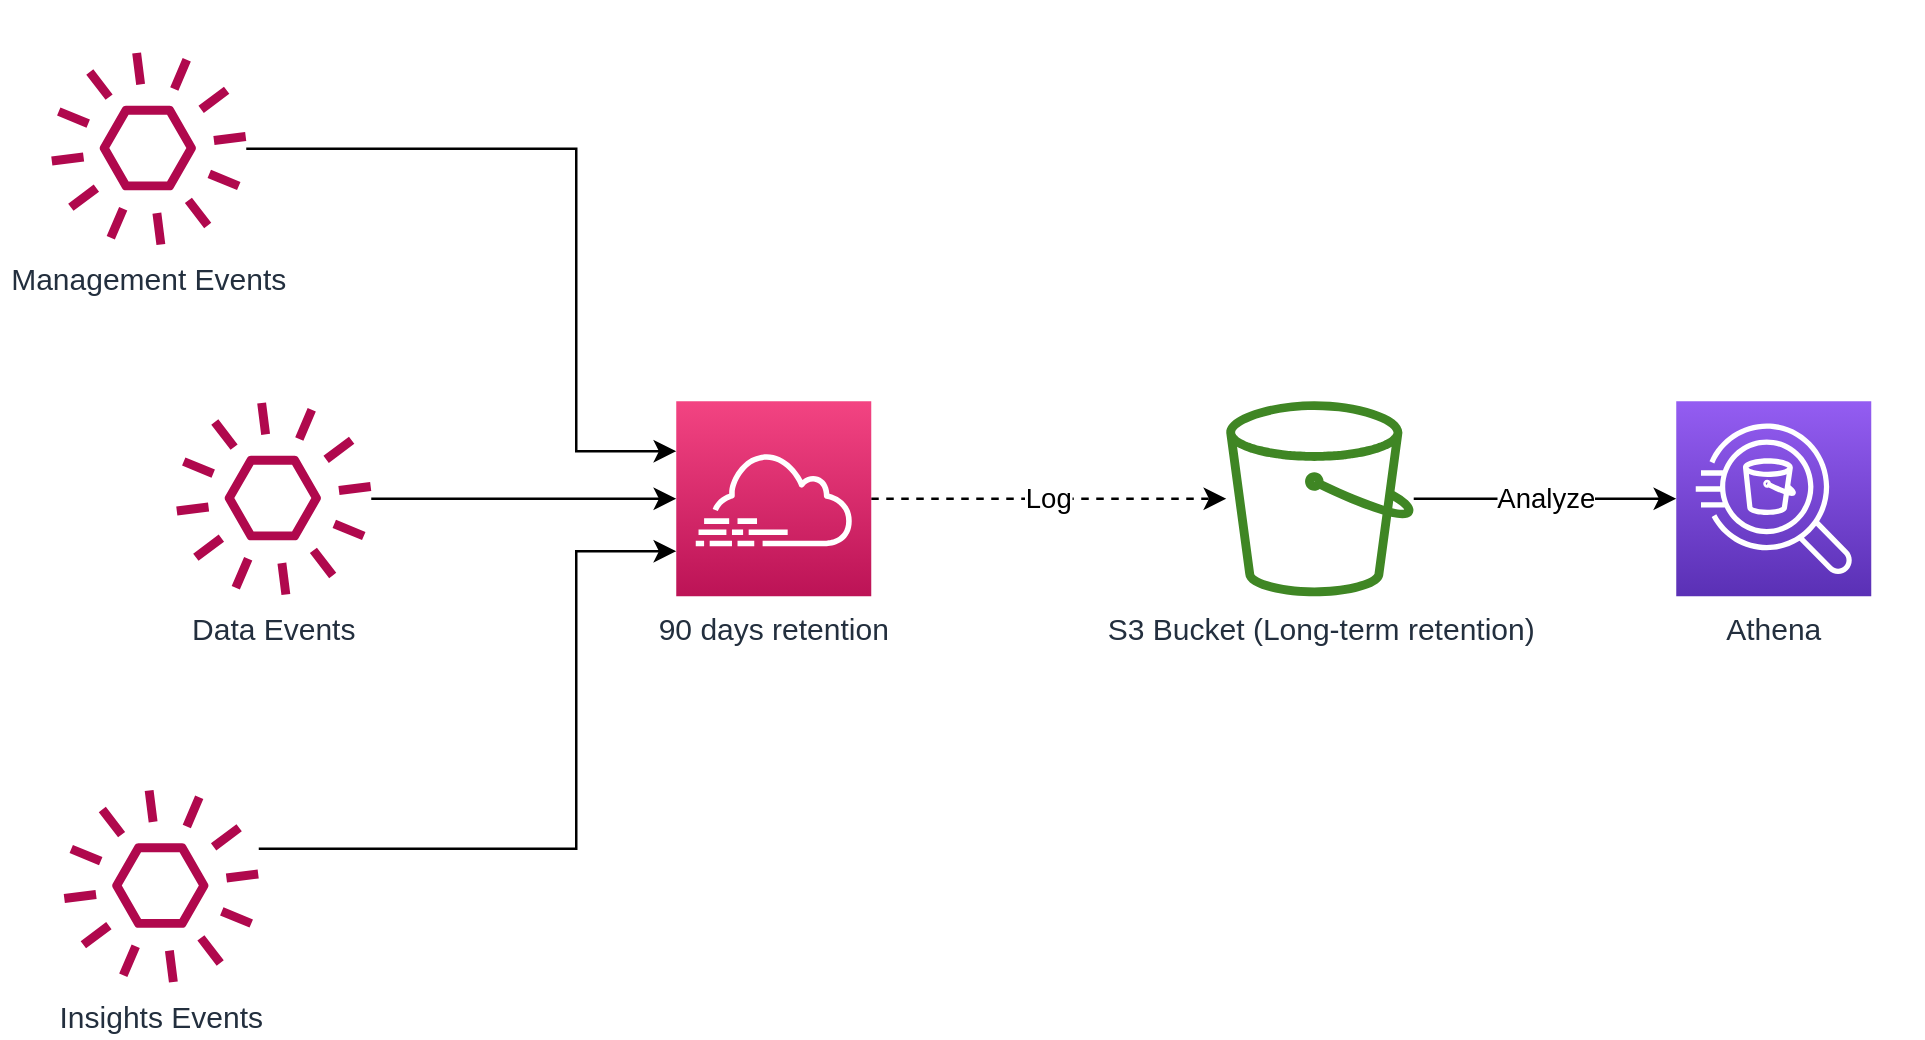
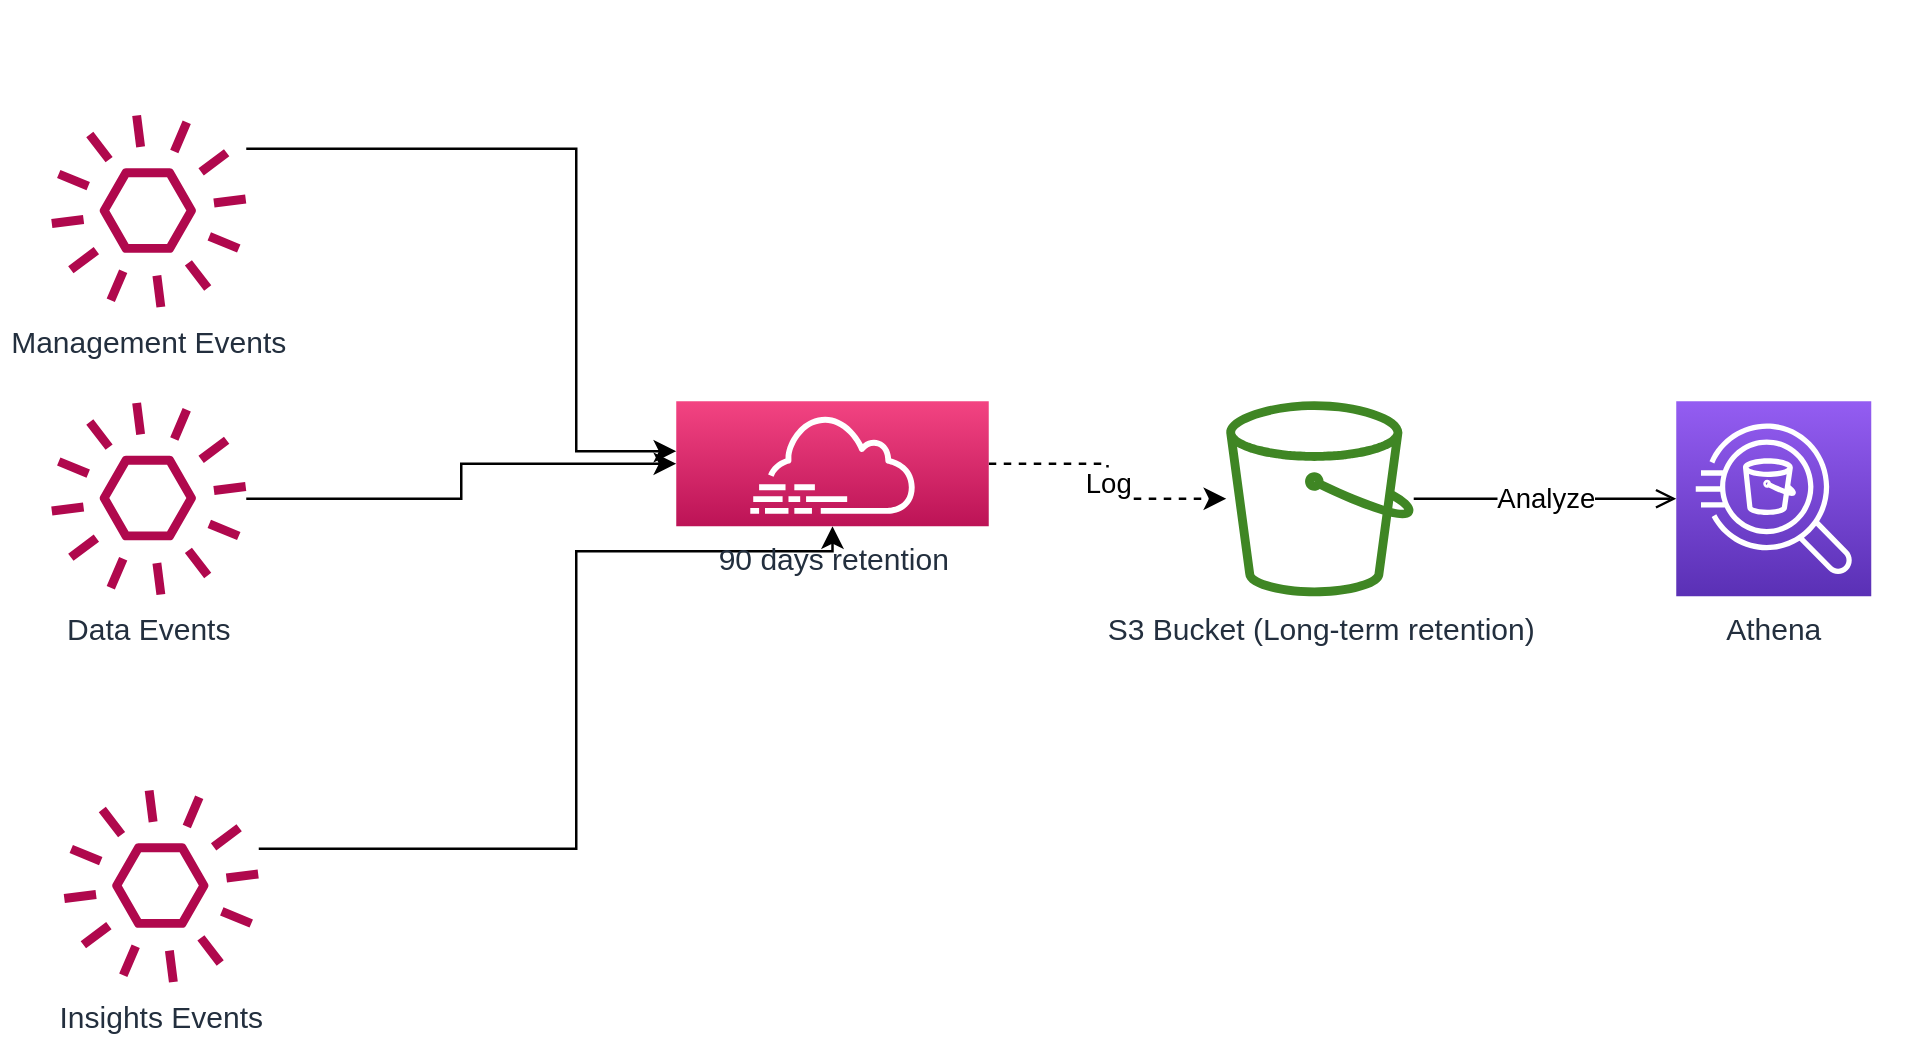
(149, 149) -> (149, 211)
(274, 499) -> (149, 499)
(774, 499) -> (833, 464)
(1658, 499) -> (1662, 499)
